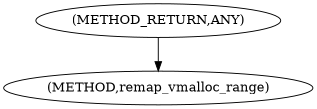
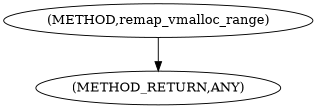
(158, 50) -> (158, 50)
